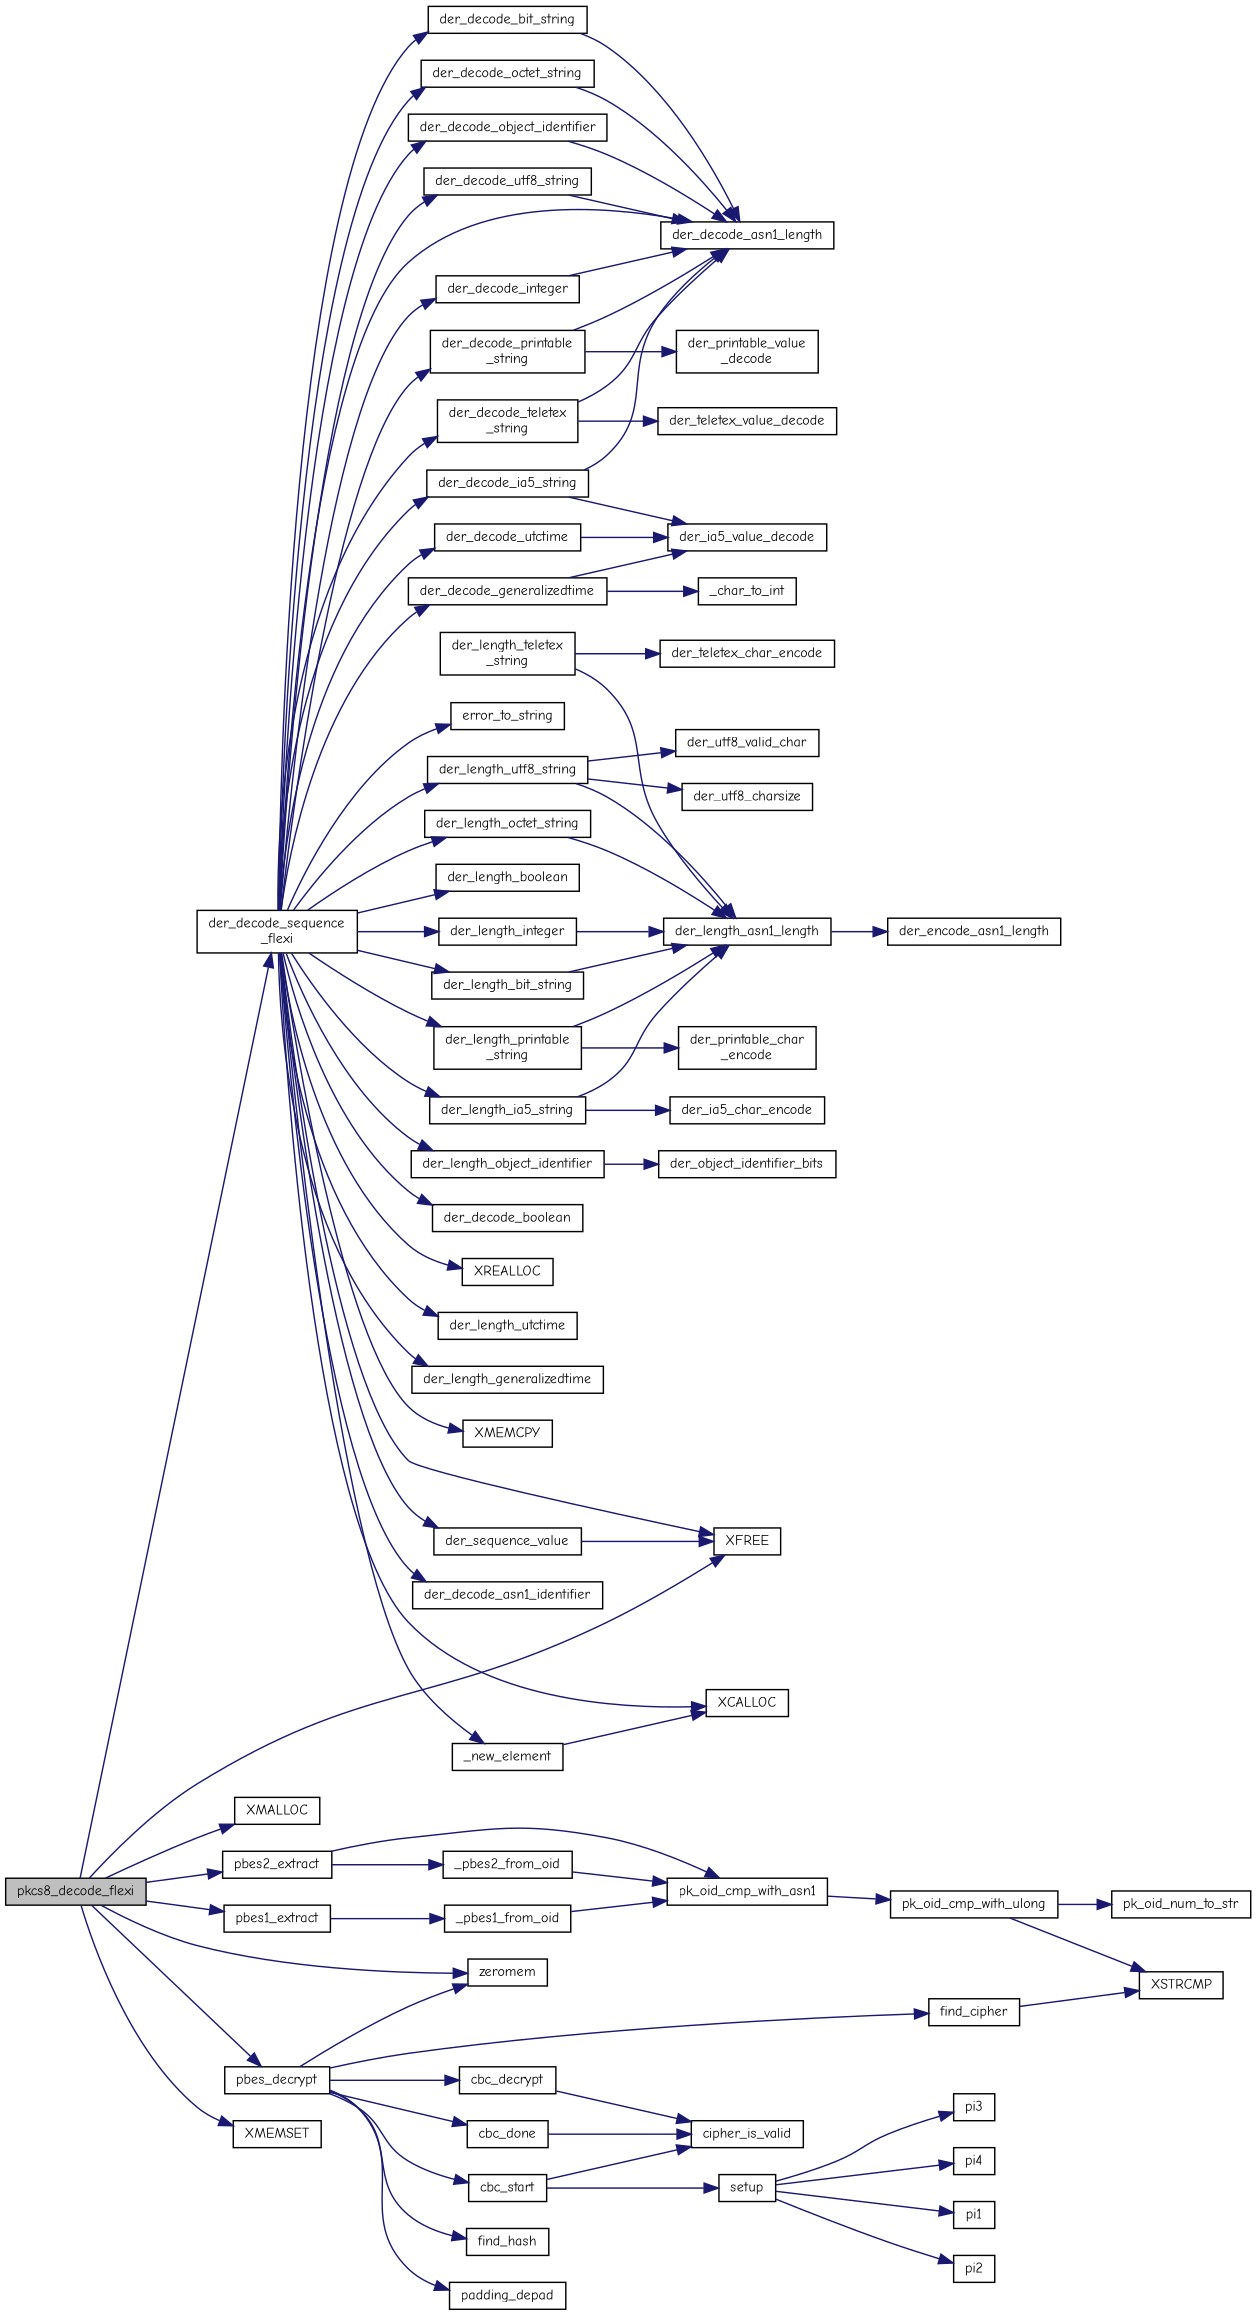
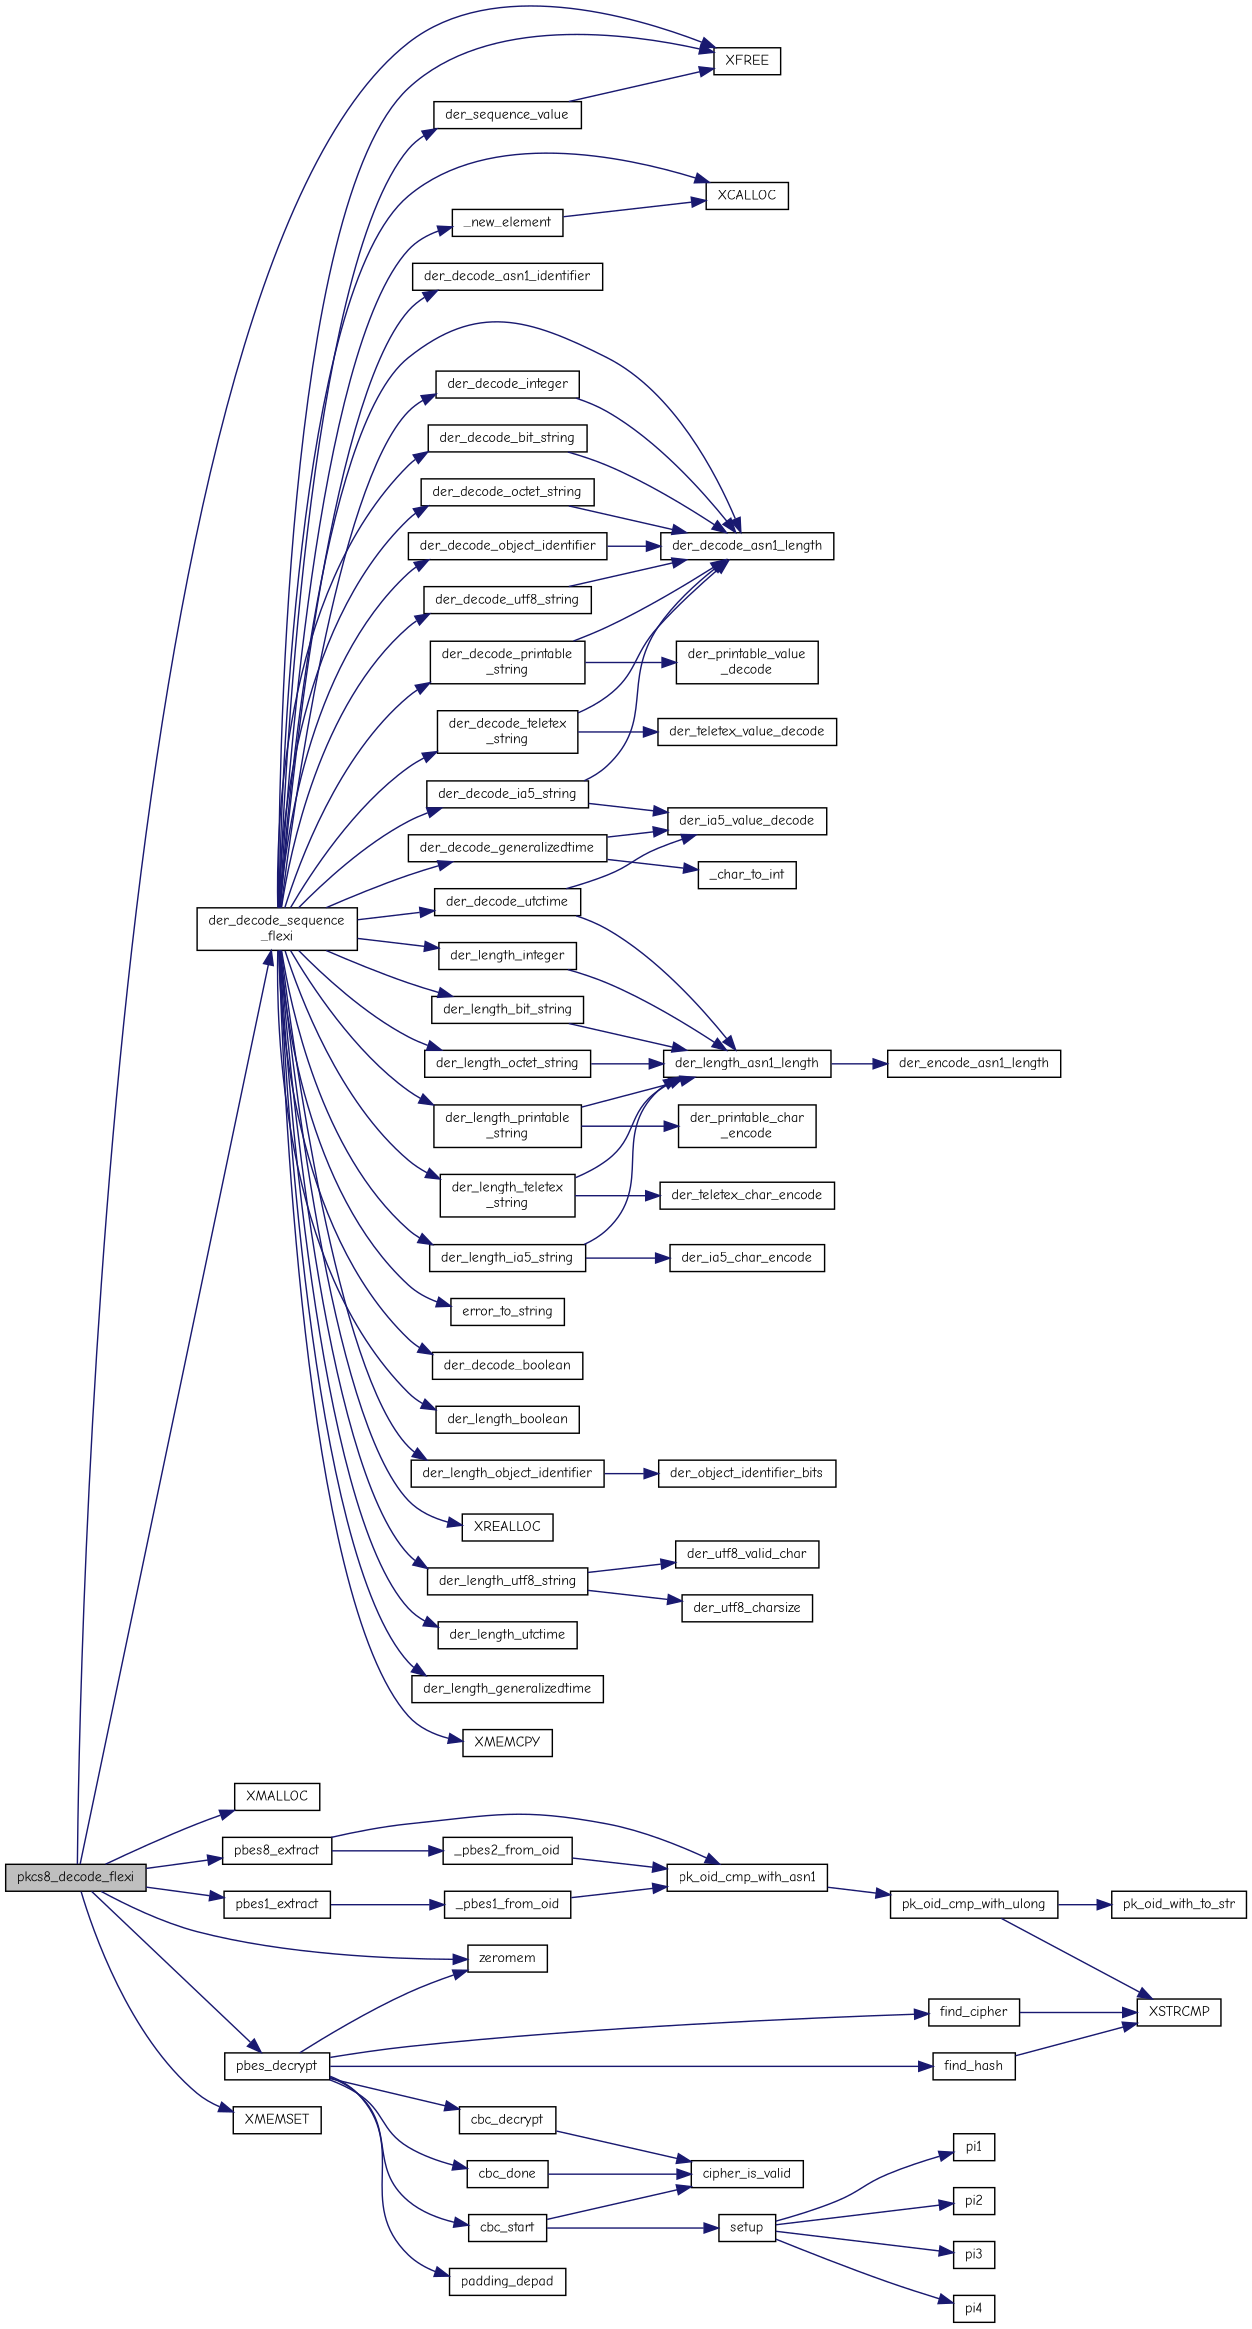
(648, 826) -> (659, 967)
none -> (339, 1073)
(277, 1865) -> (277, 1851)
(1181, 1904) -> (1179, 1905)
none -> (1069, 2041)
